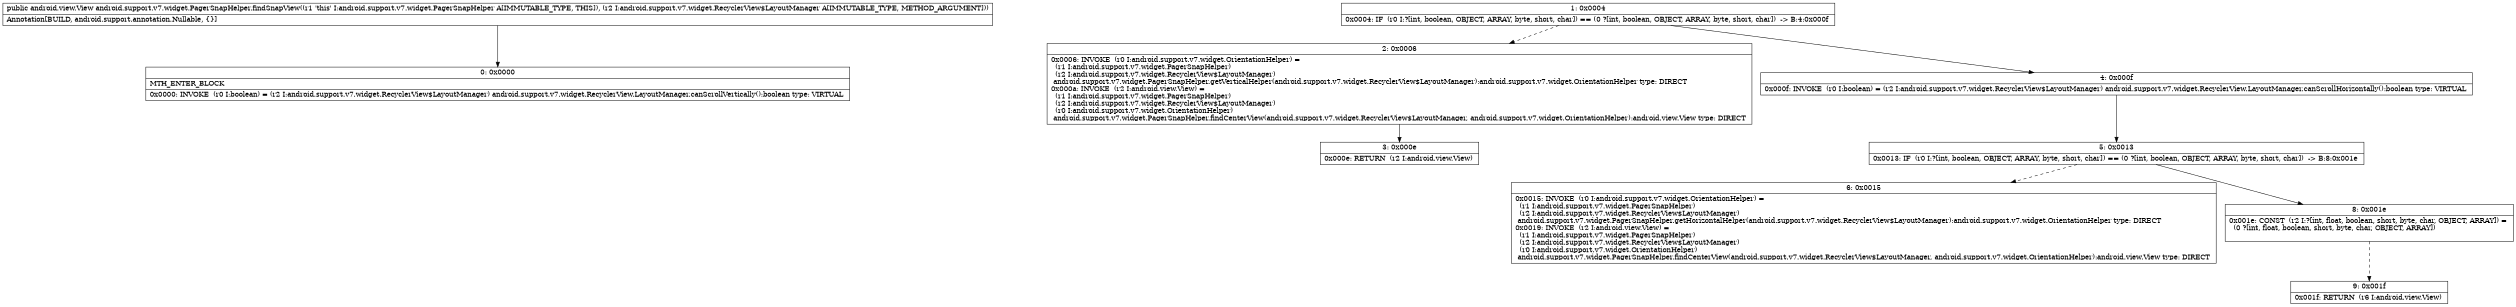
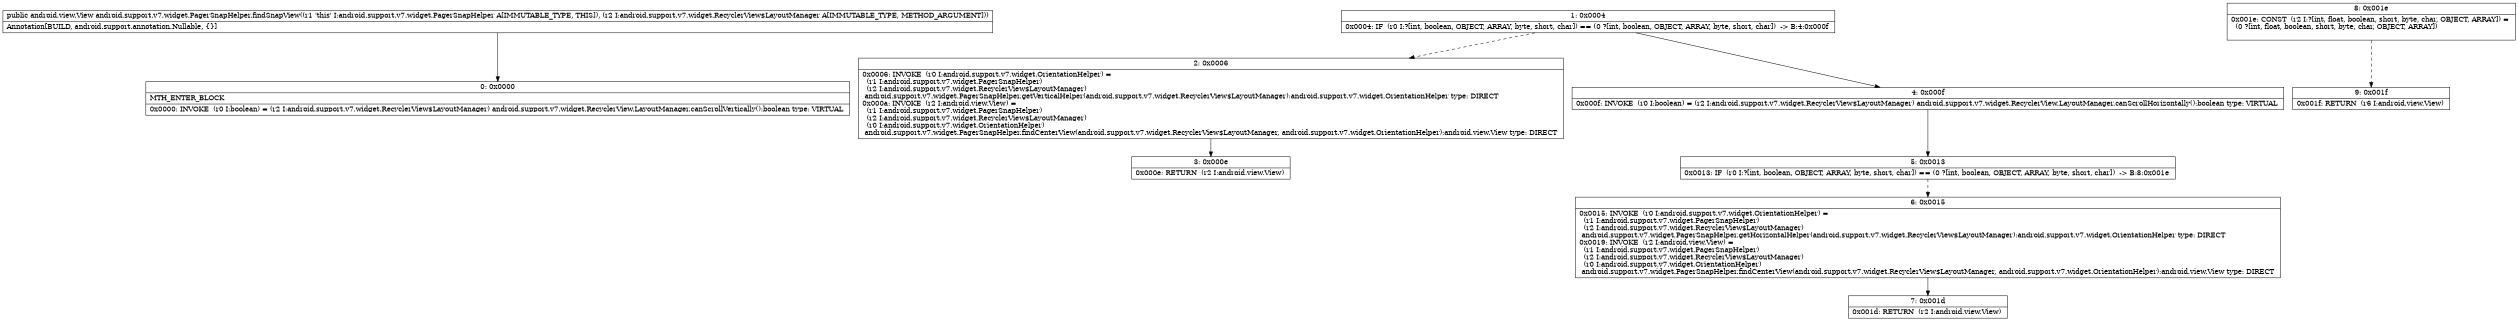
(2227, 184) -> none
none -> (1928, 307)
